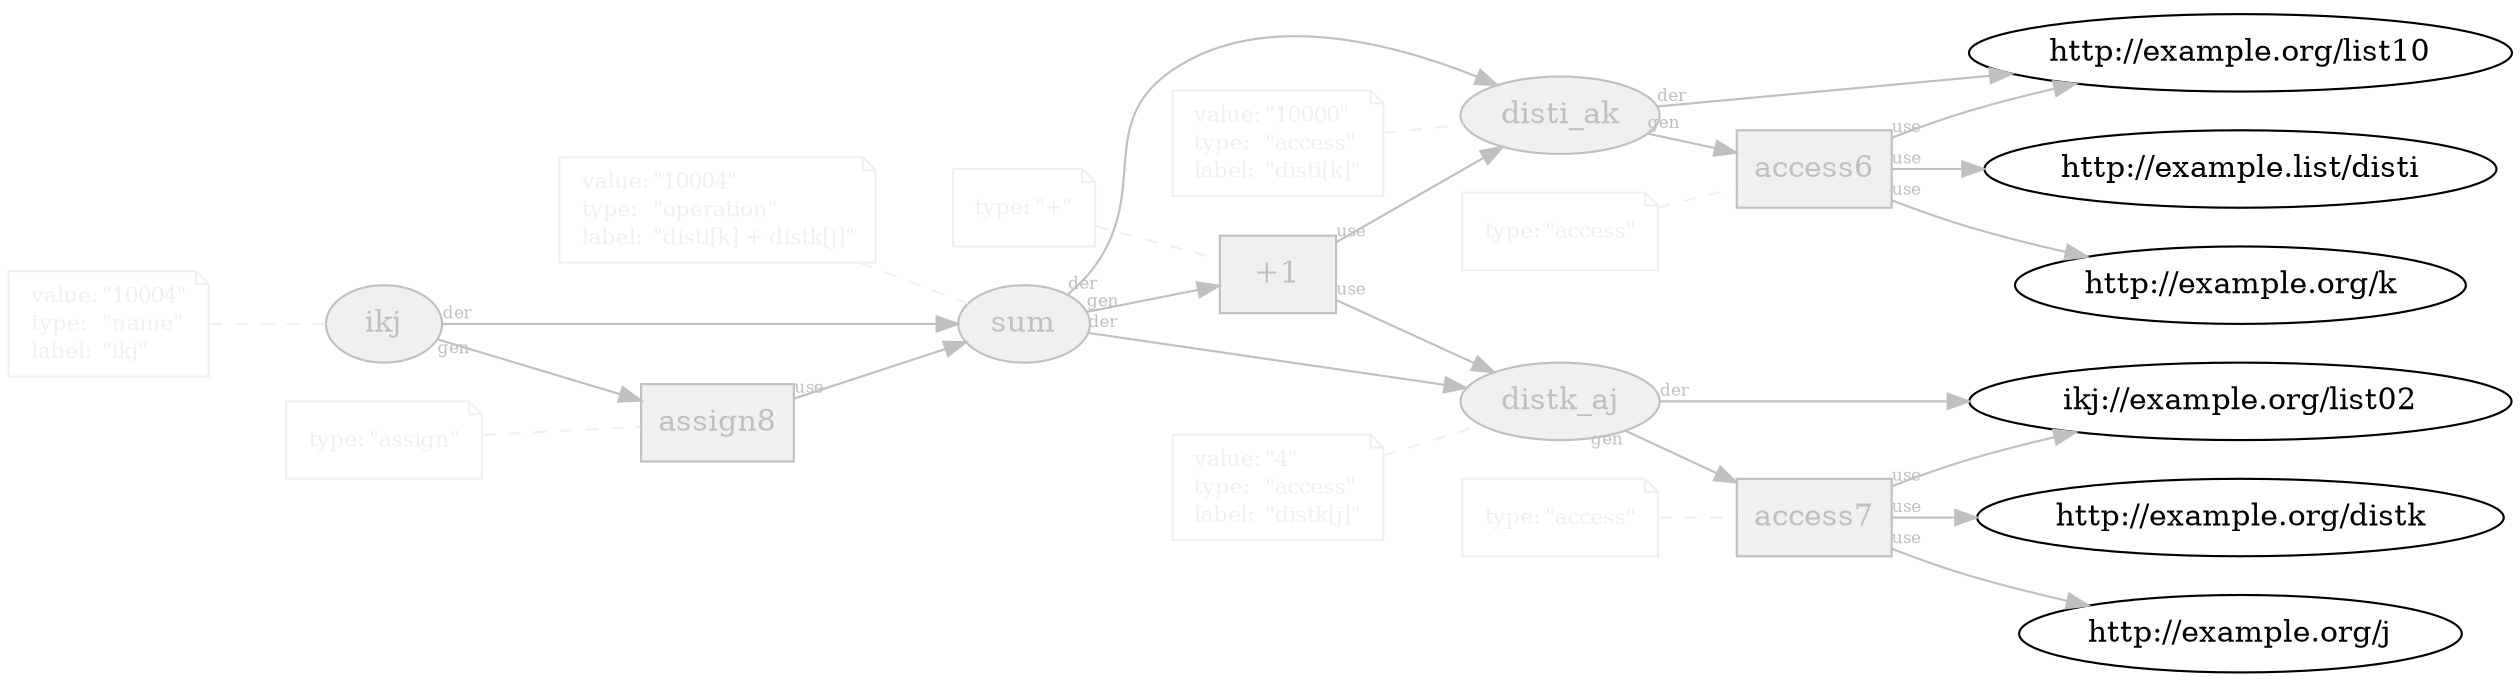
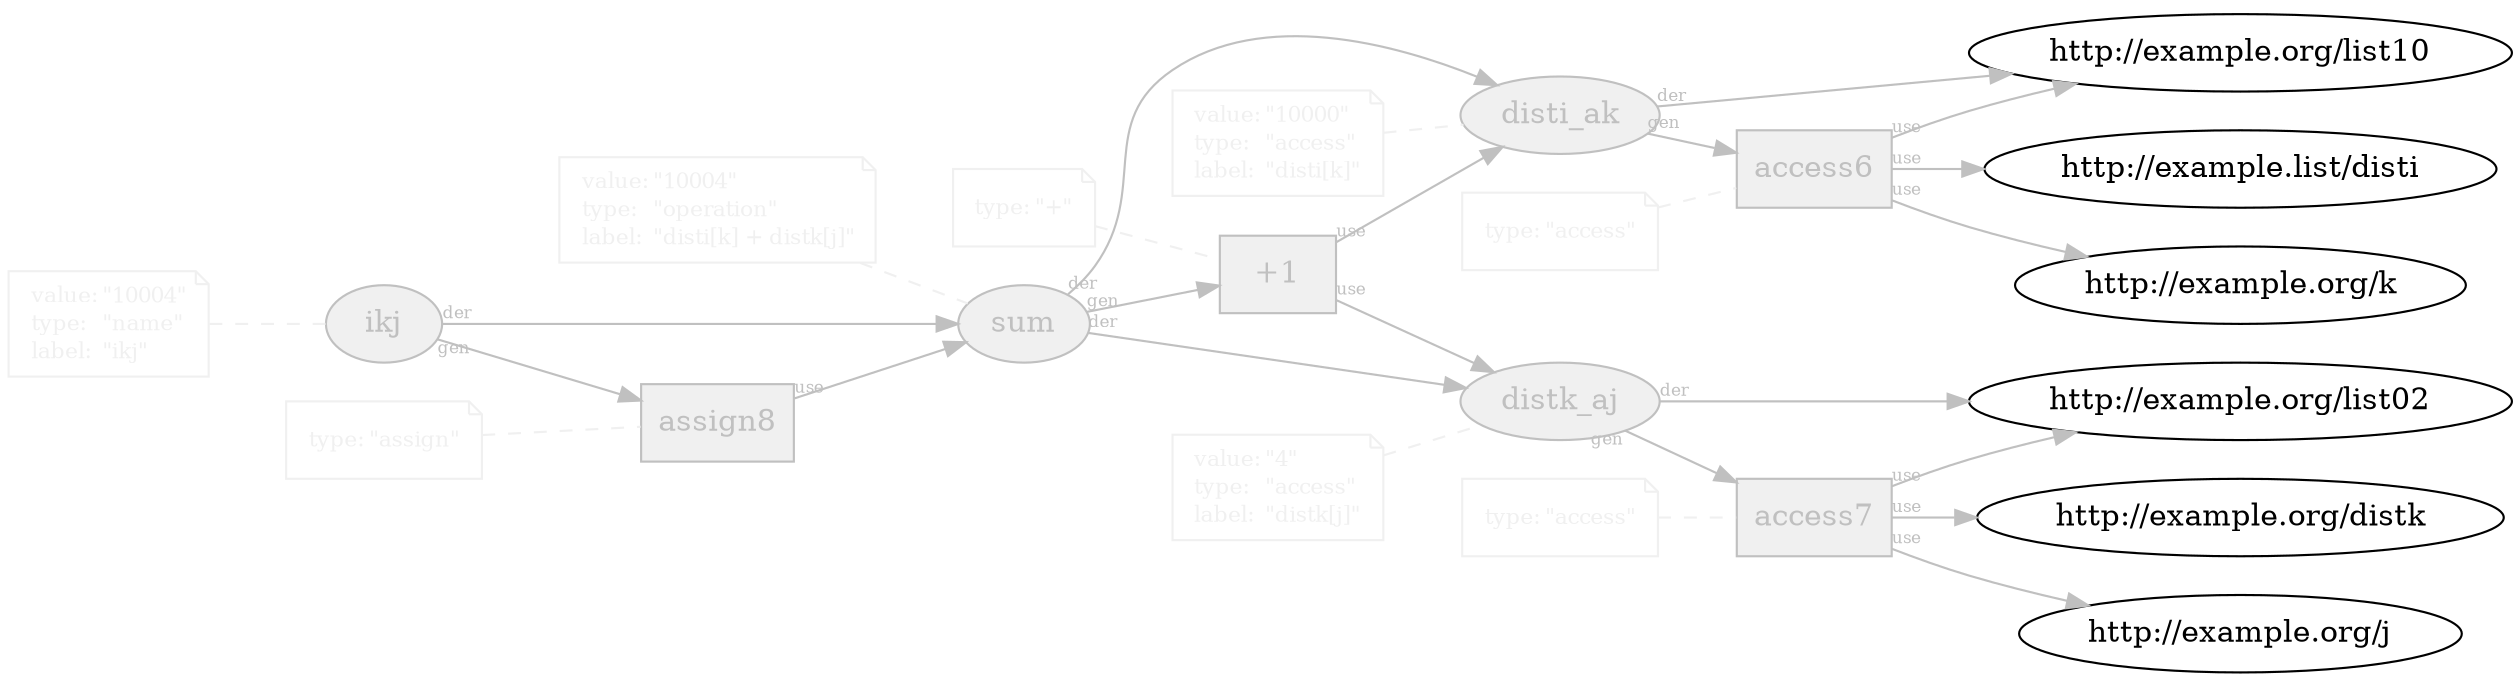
(2240, 401) -> (2240, 401)
